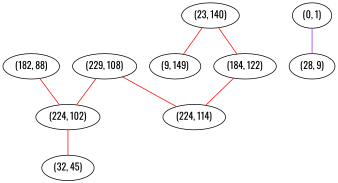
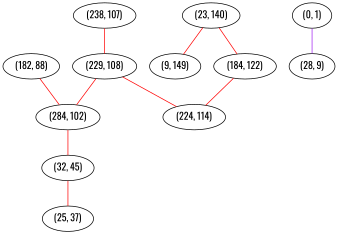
none -> (105, 16)
(68, 117) -> (68, 117)
none -> (68, 219)
